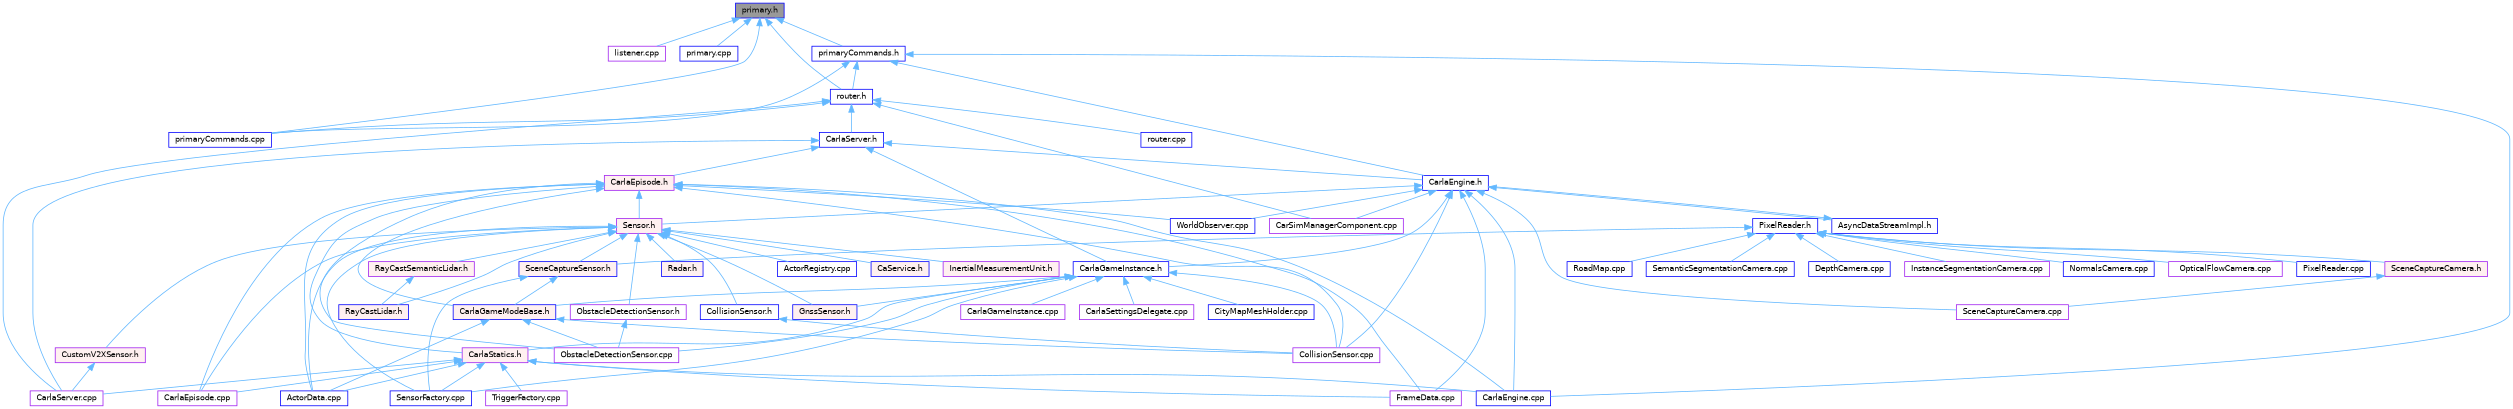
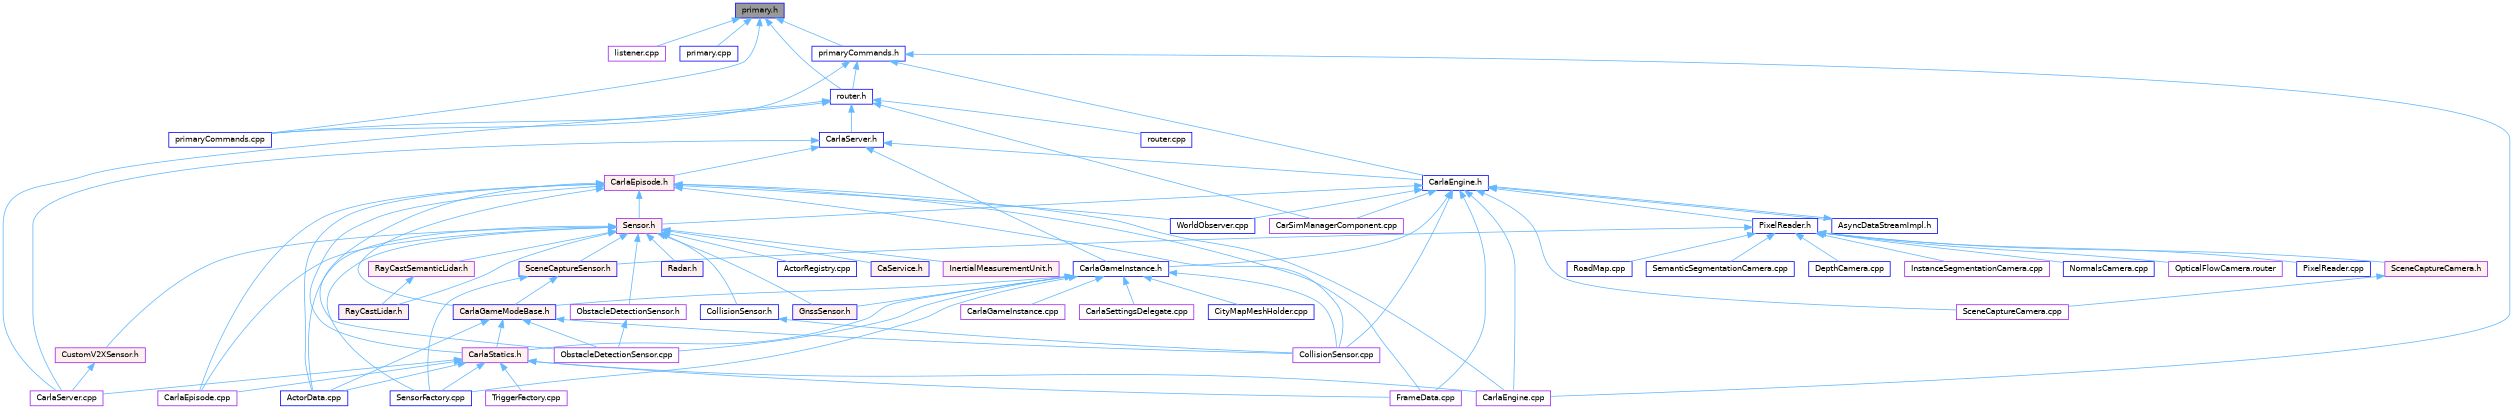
none -> (1625, 205)
(2225, 269) -> (2225, 269)
none -> (499, 338)
(1513, 398) -> (1513, 398)
